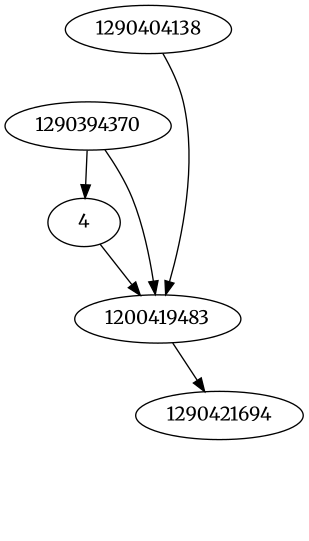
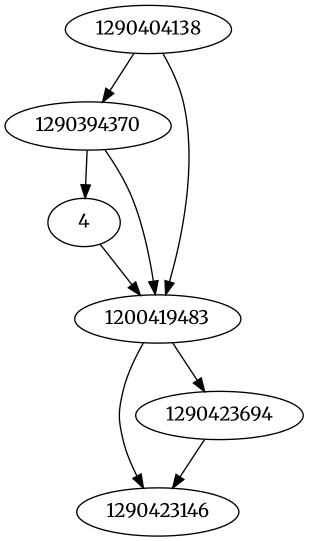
none -> (122, 72)
(219, 415) -> (219, 415)
none -> (158, 512)
